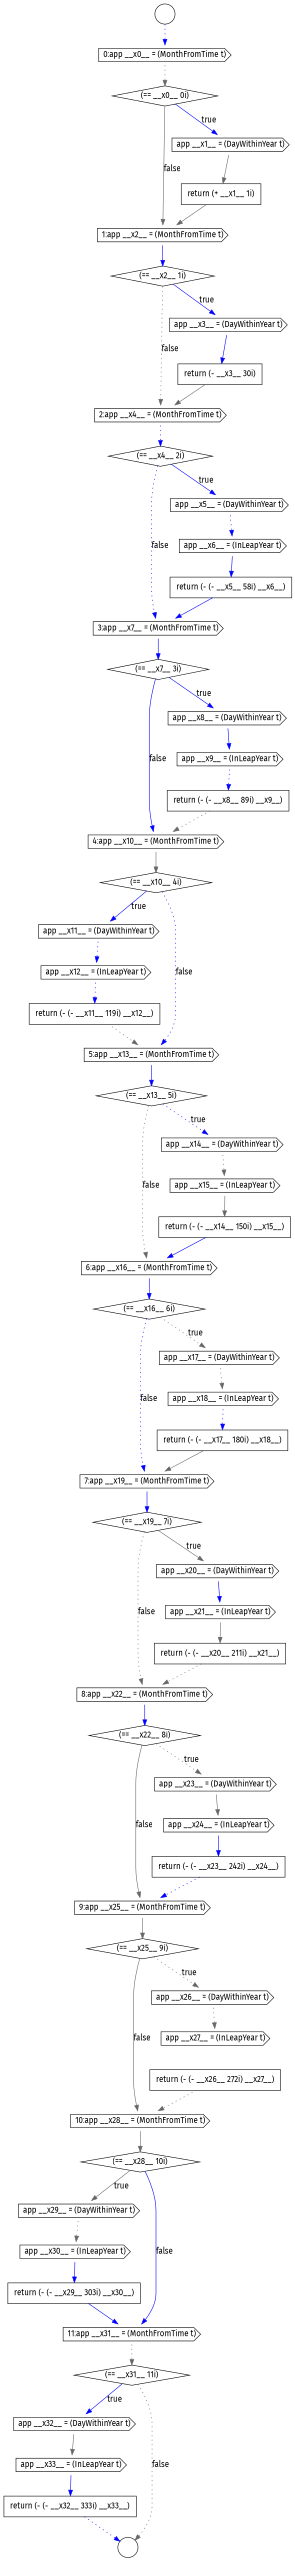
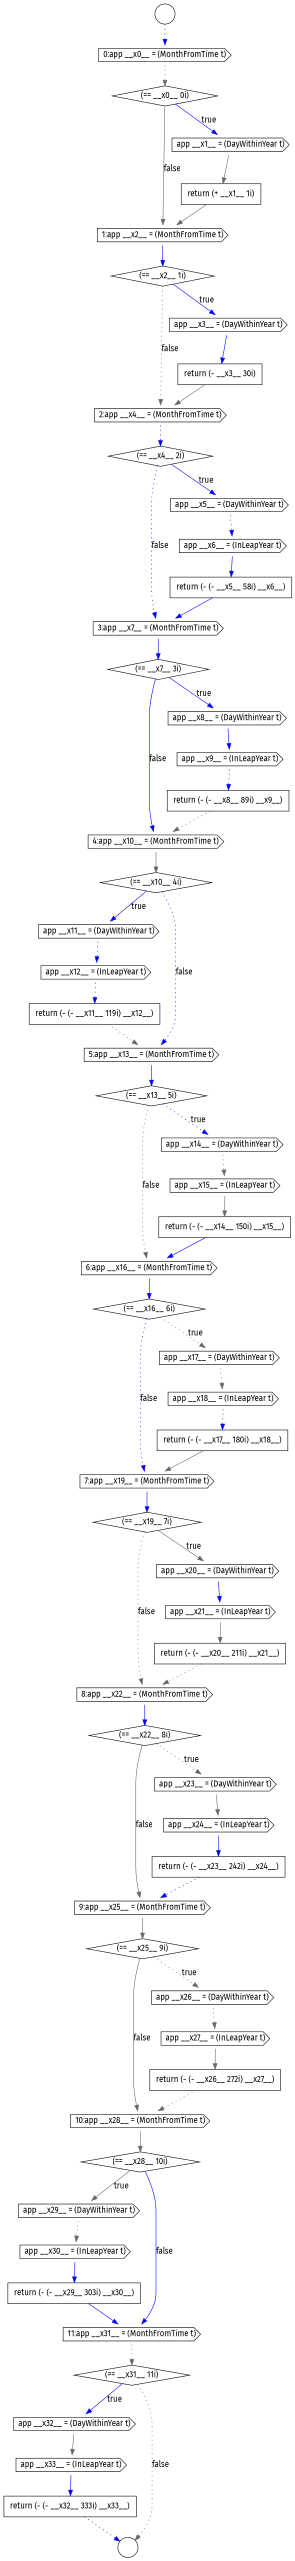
none -> (215, 2056)
